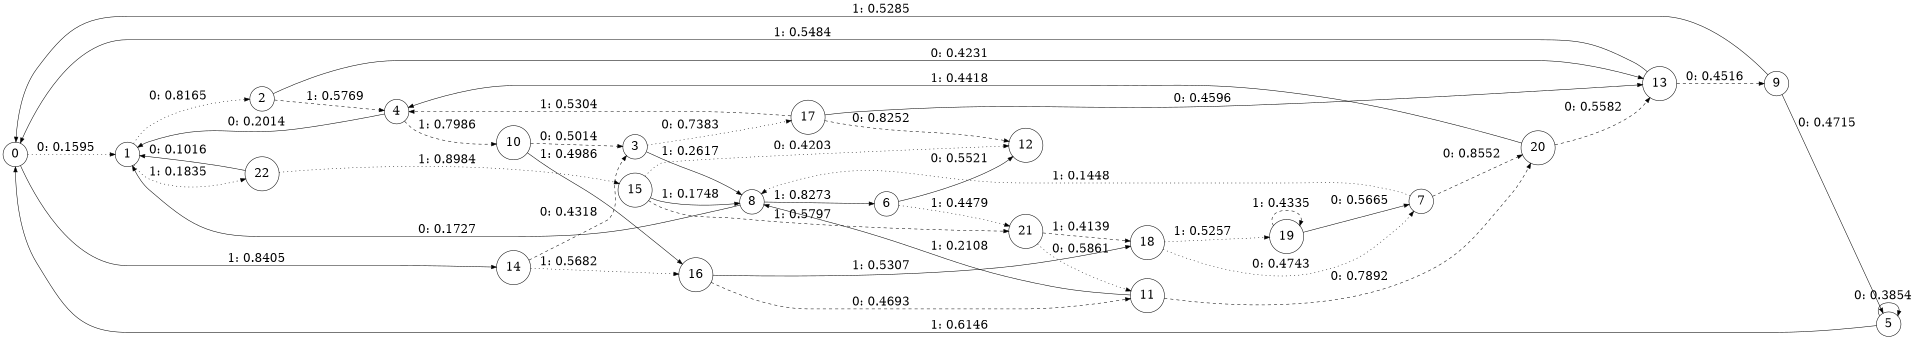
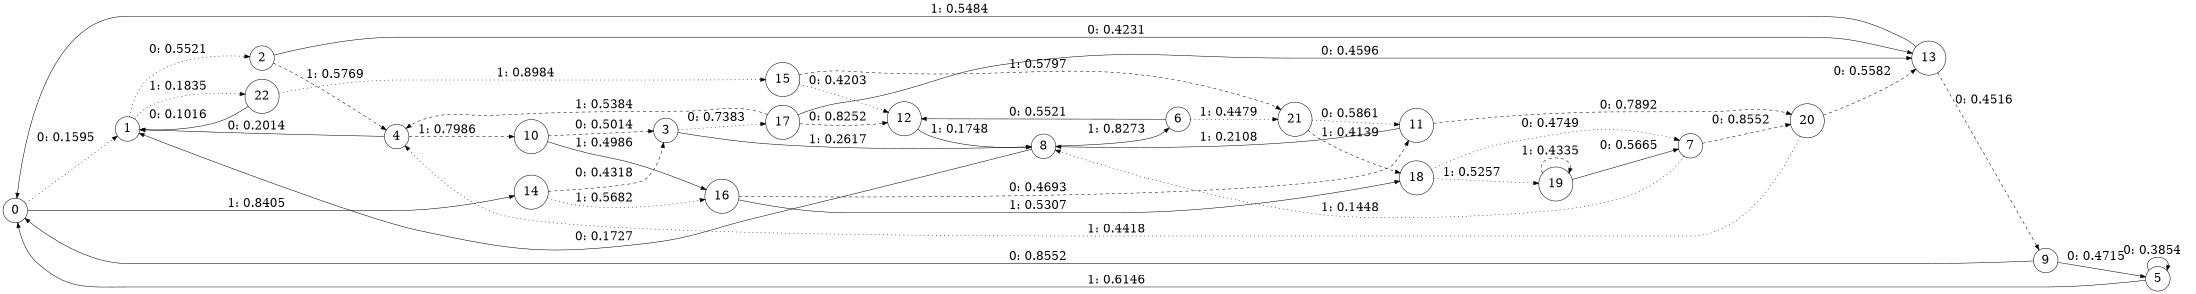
(887, 10) -> (1044, 257)
(969, 86) -> (1116, 236)
(184, 96) -> (184, 50)
(574, 105) -> (610, 105)
(692, 205) -> (968, 145)
(1287, 265) -> (1556, 124)
